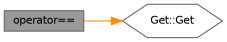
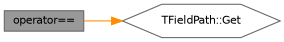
(172, 21) -> (201, 21)
